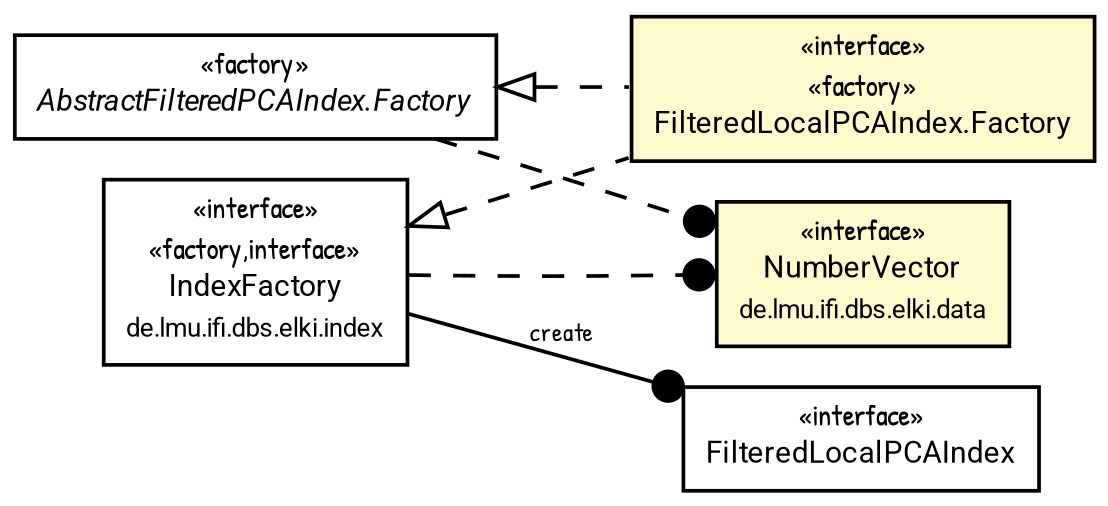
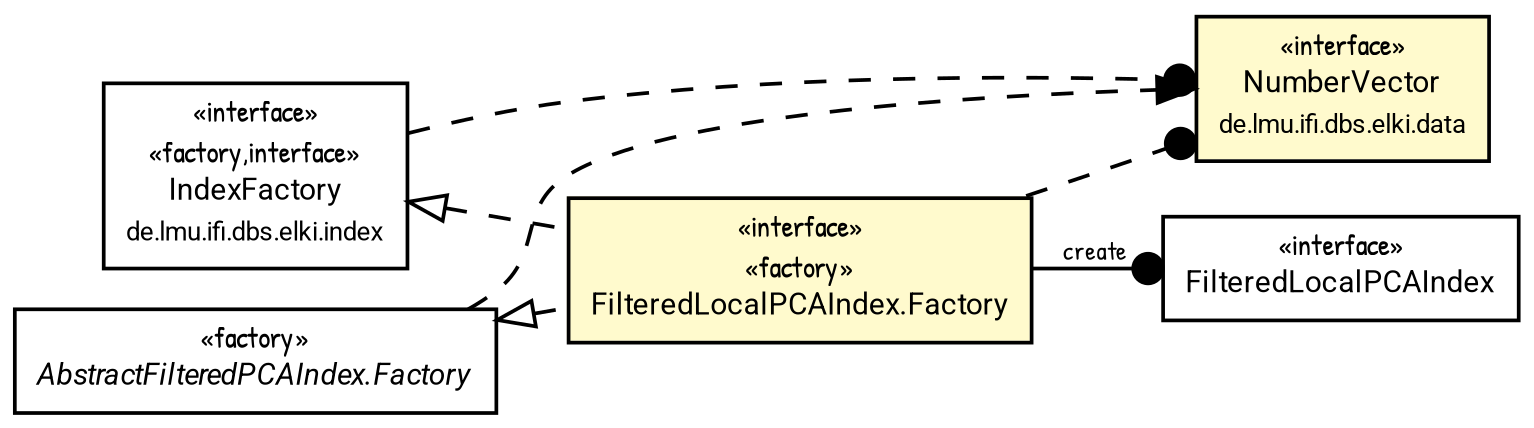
(523, 166) -> (772, 120)
none -> (1096, 173)
(531, 348) -> (1082, 269)
